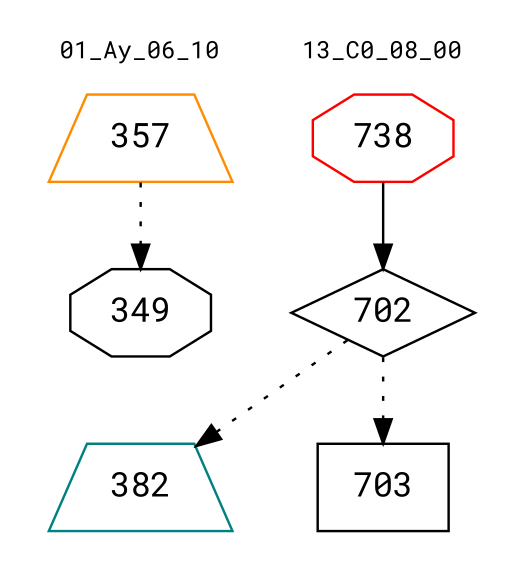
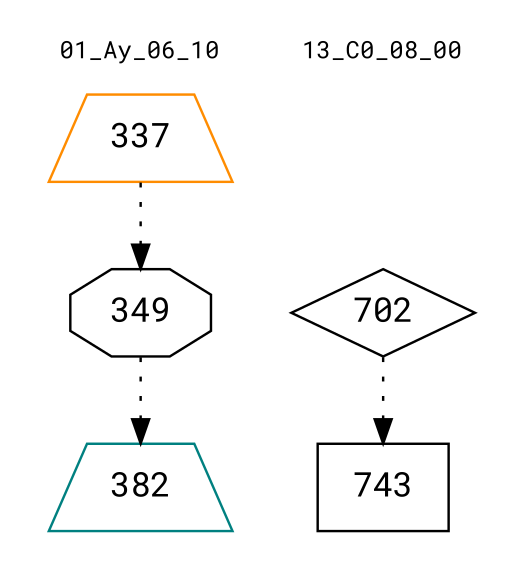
(141, 138) -> (141, 138)
(383, 138) -> none
(289, 381) -> (141, 388)
(383, 487) -> (383, 487)
